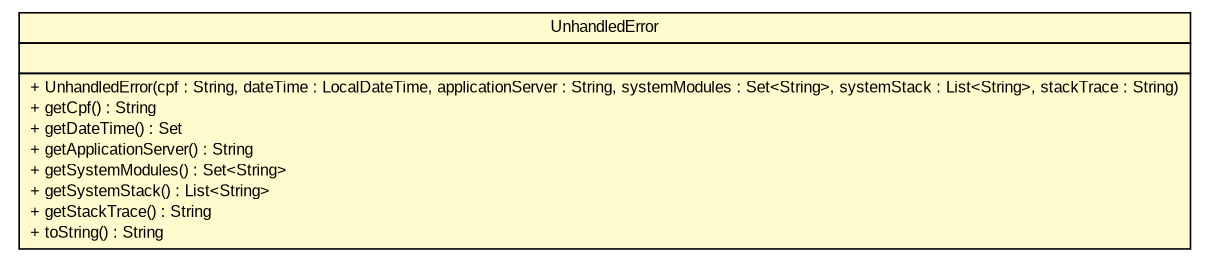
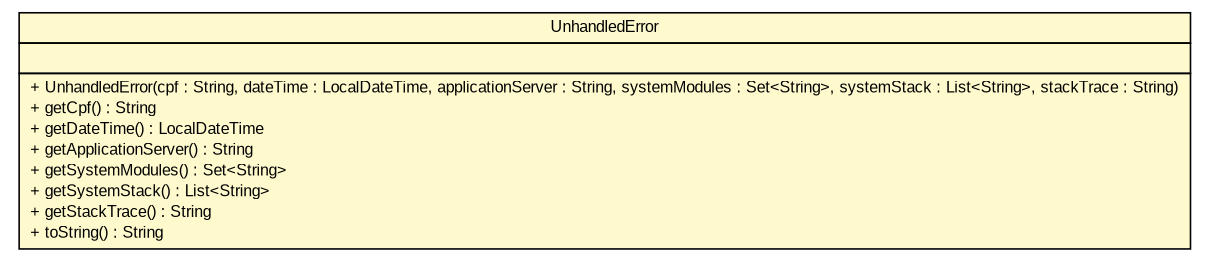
(107, 129) -> (148, 129)
